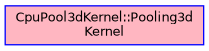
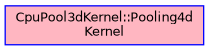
(104, 25) -> (104, 25)
